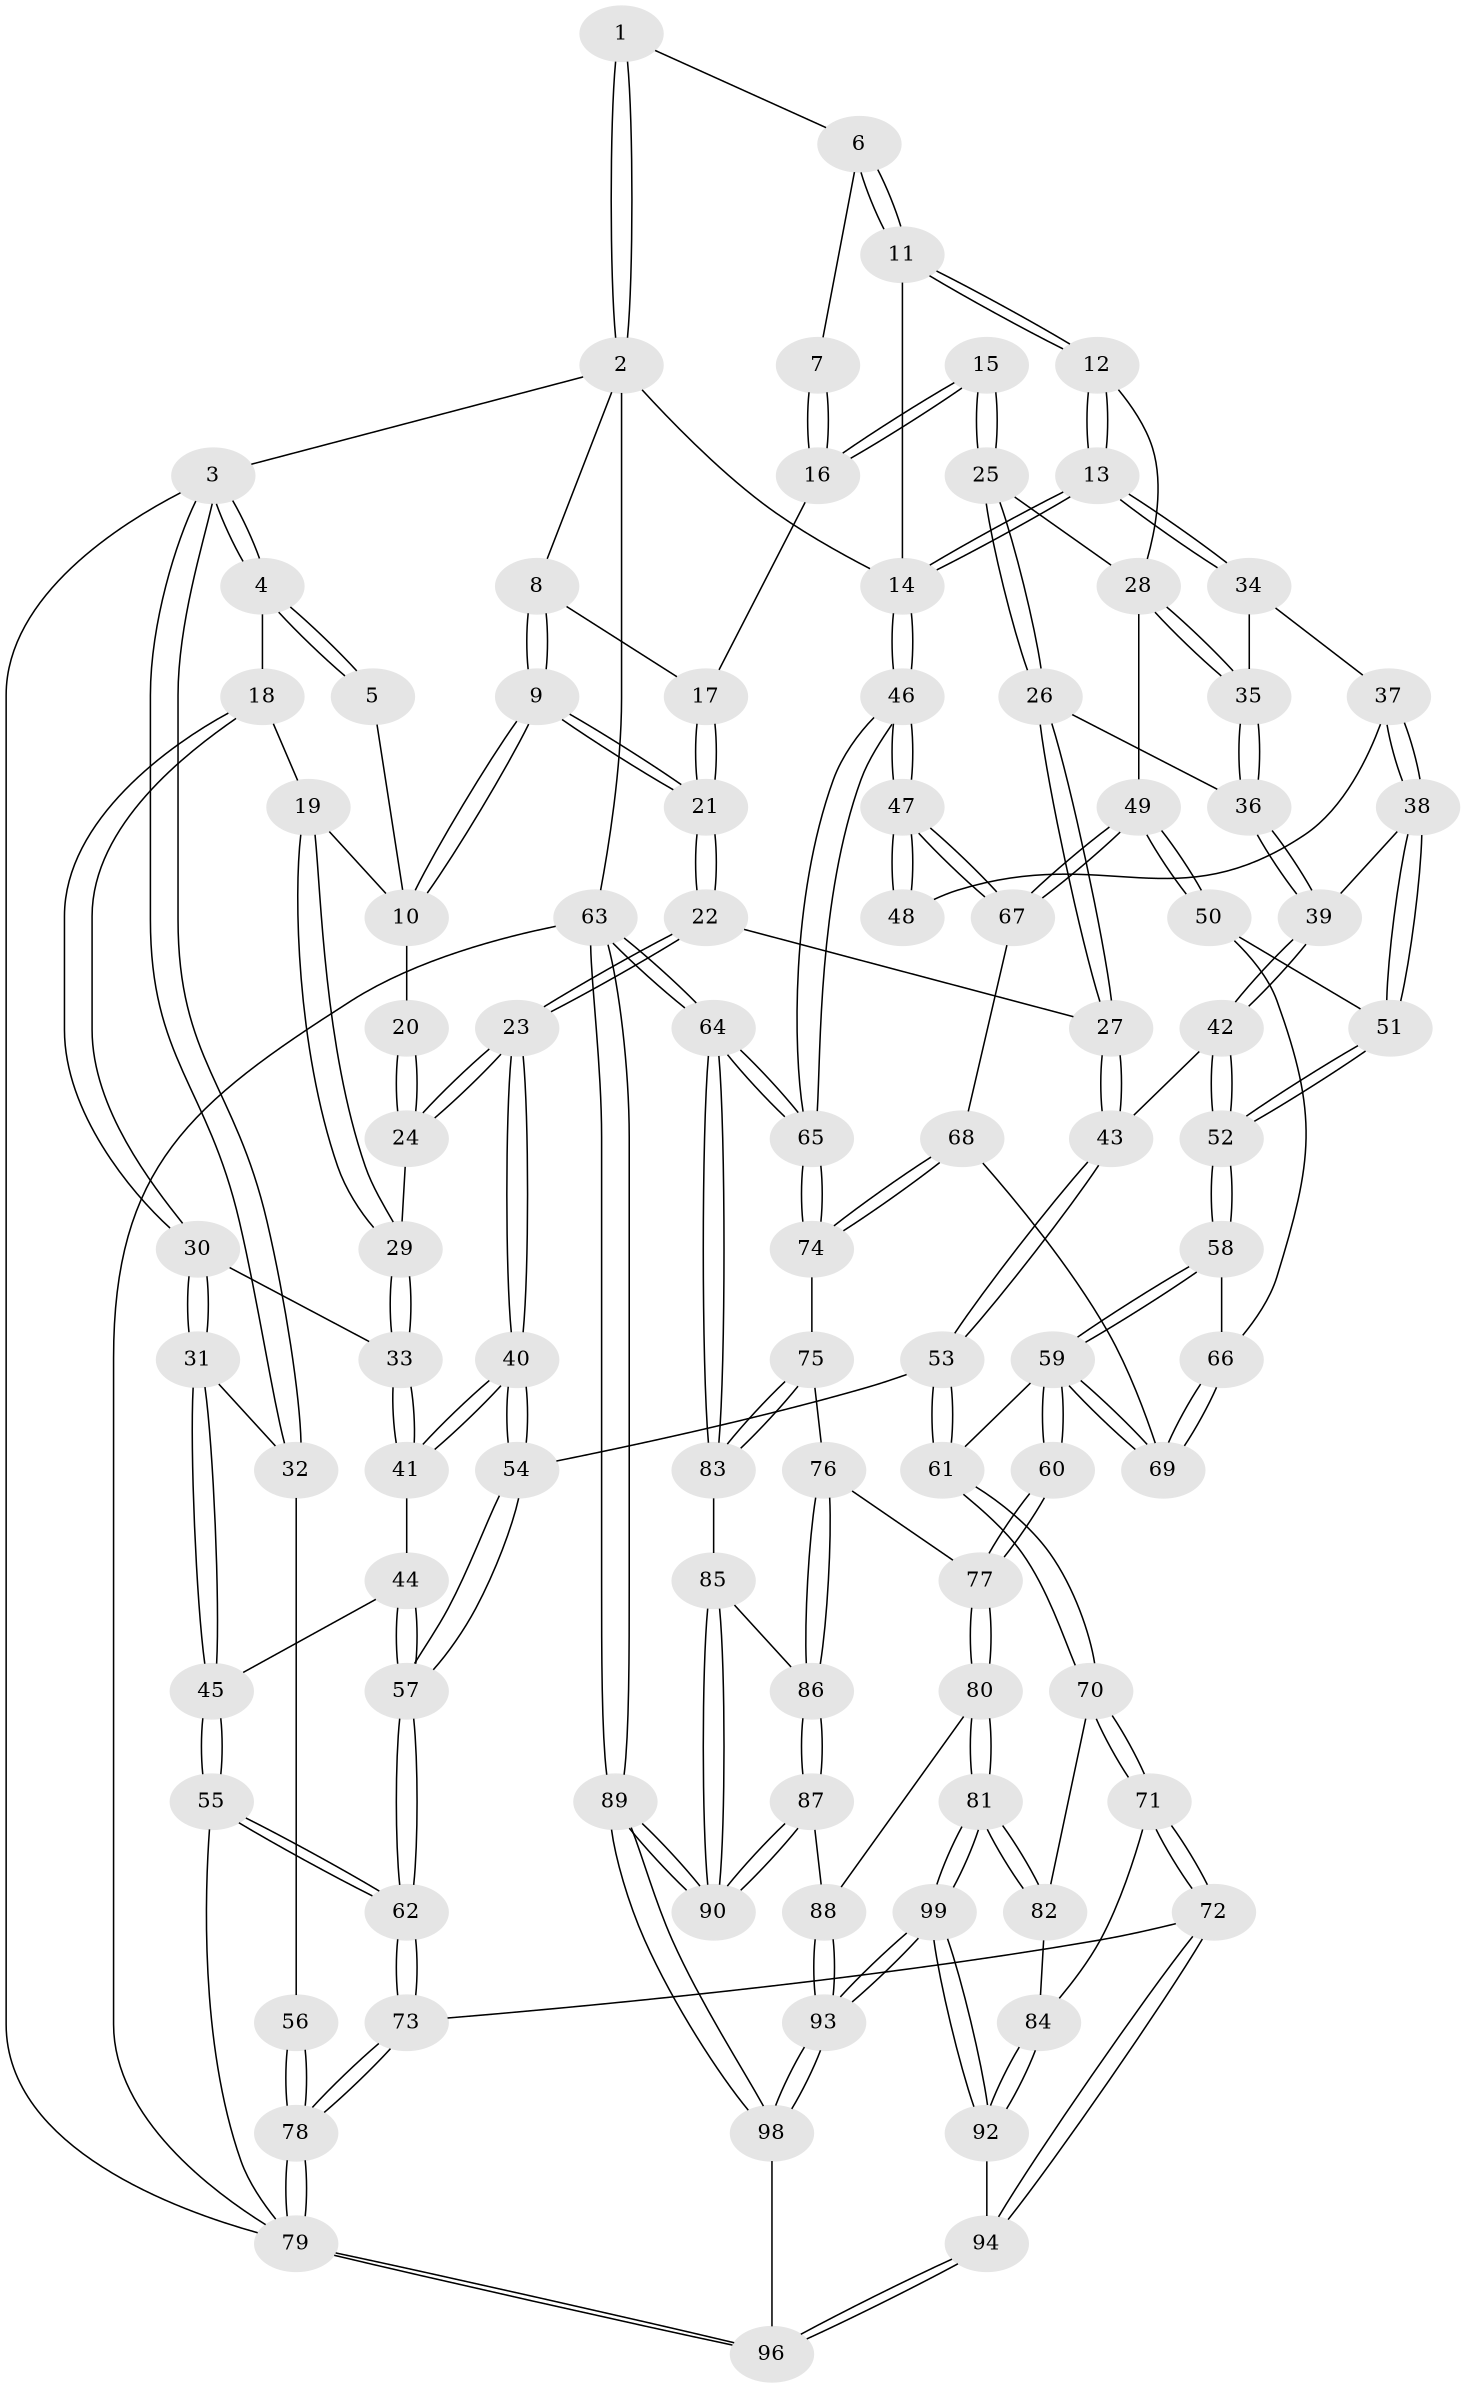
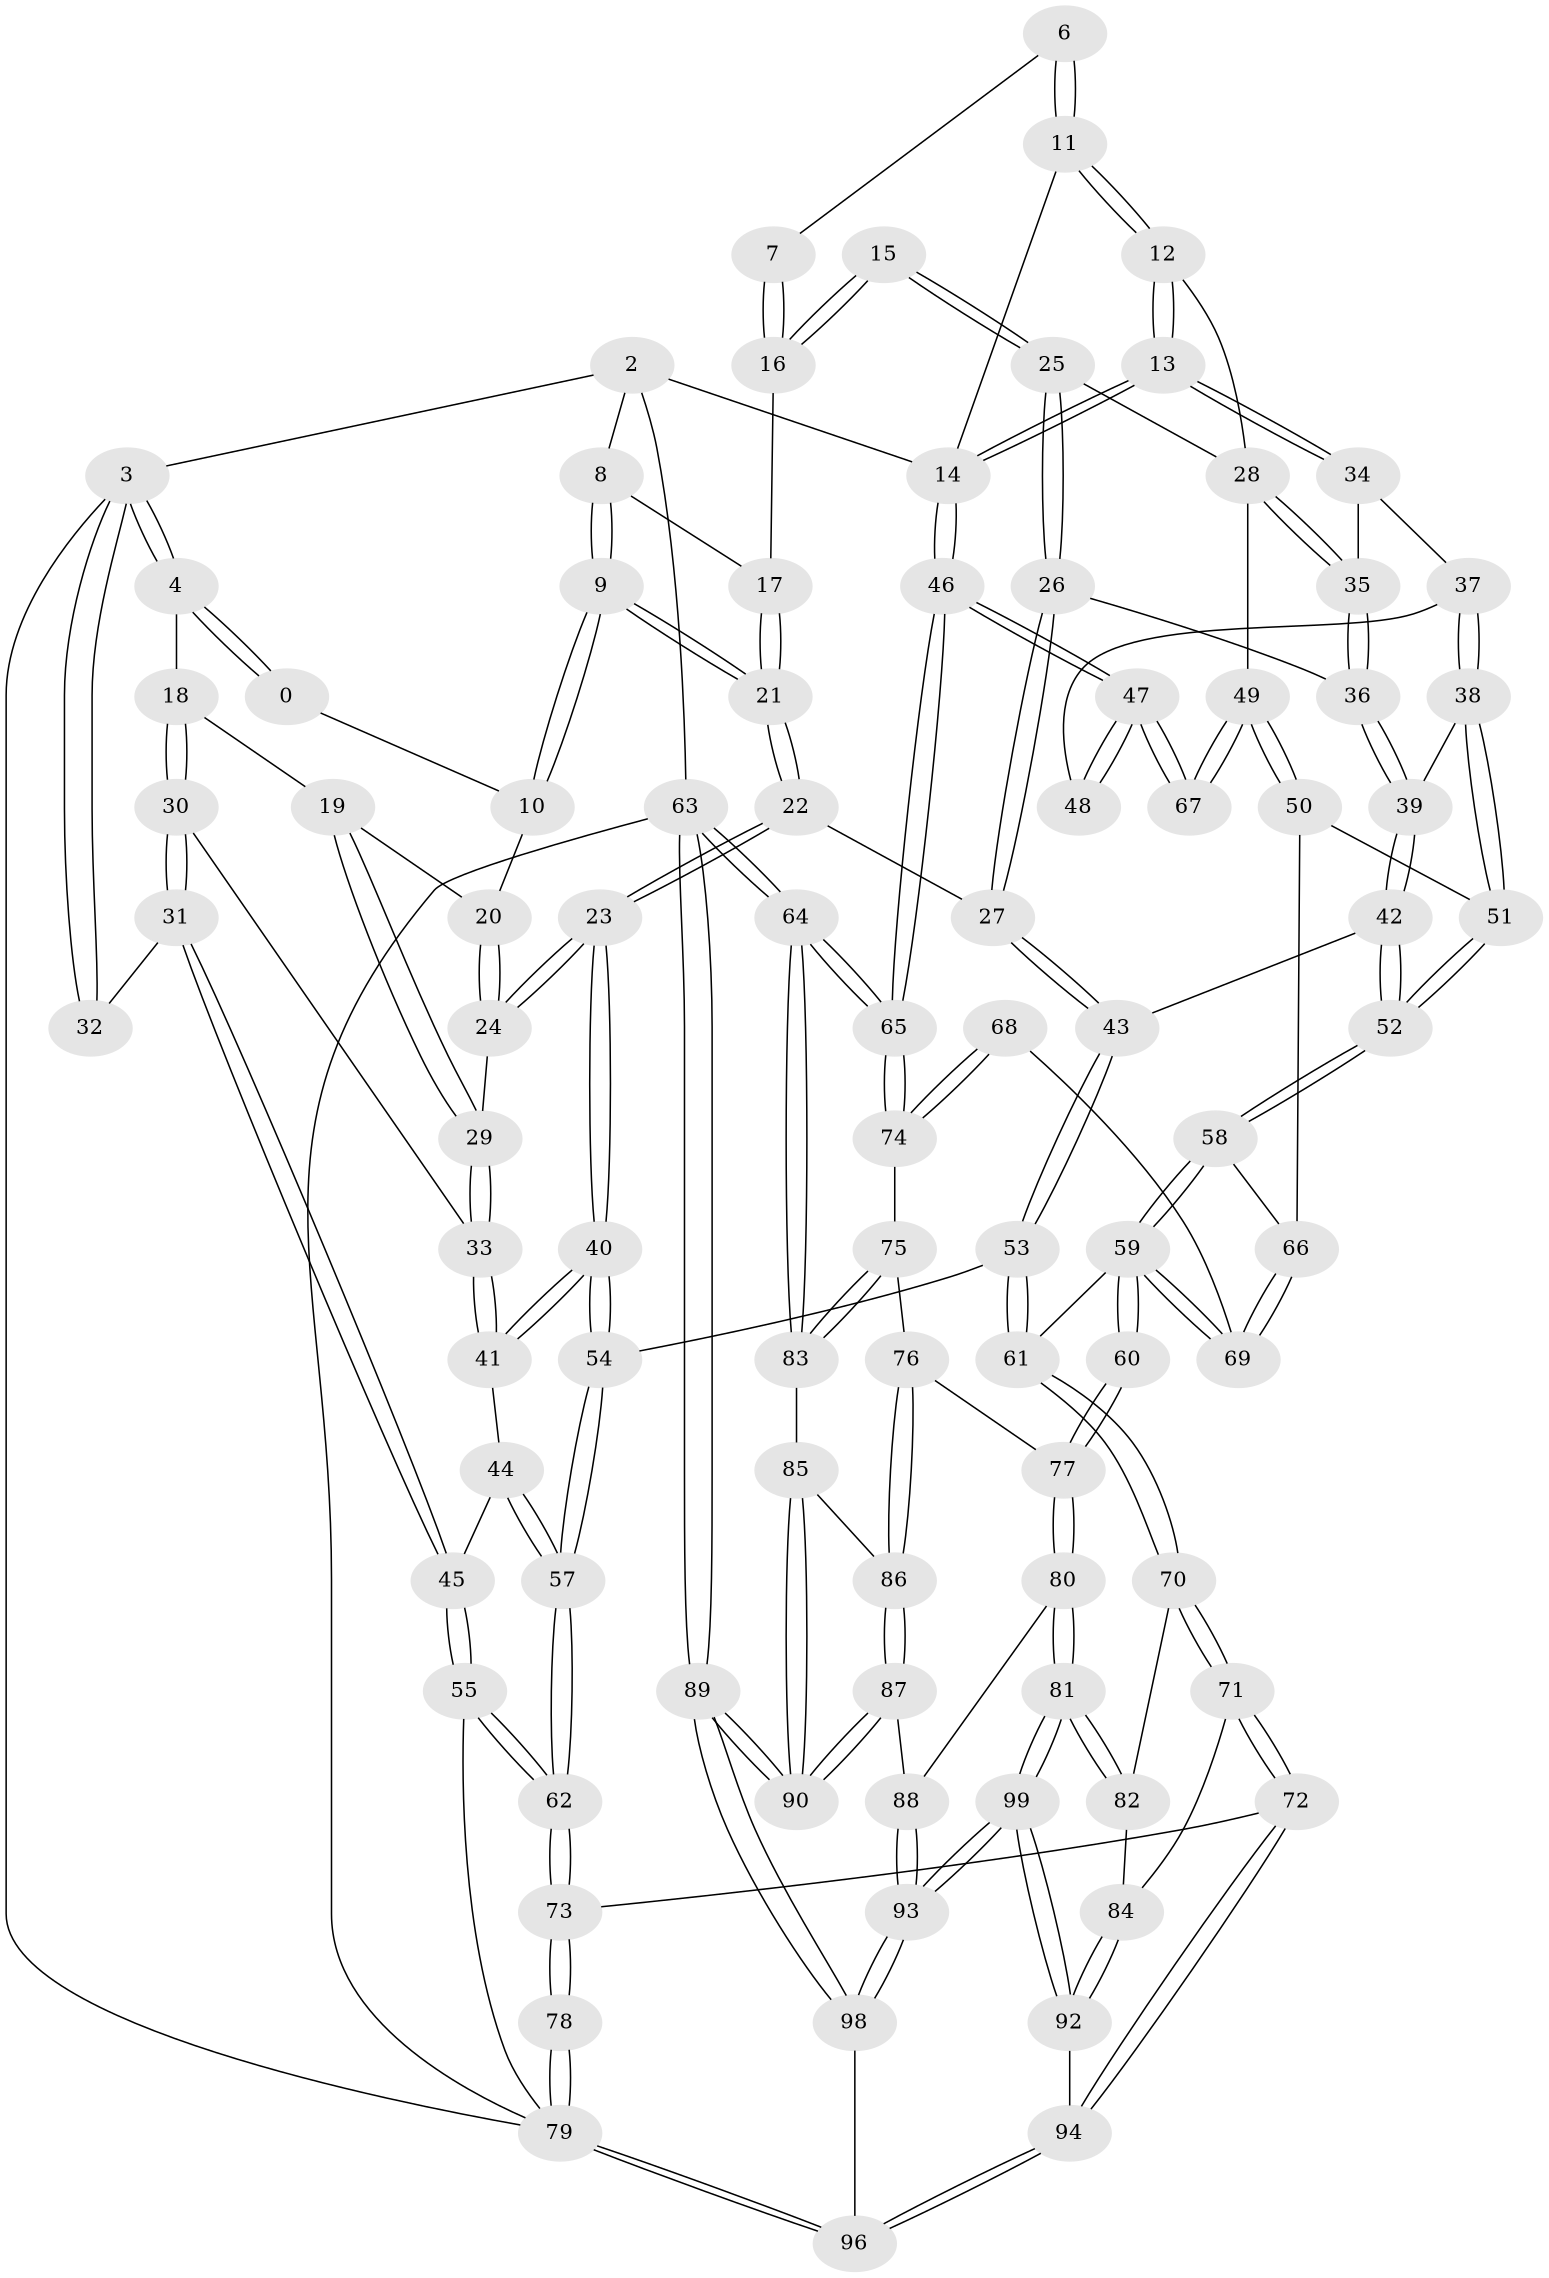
(622, 34) -> none
(373, 697) -> (287, 697)
(358, 863) -> (411, 863)
(988, 1028) -> none
(296, 2023) -> none
